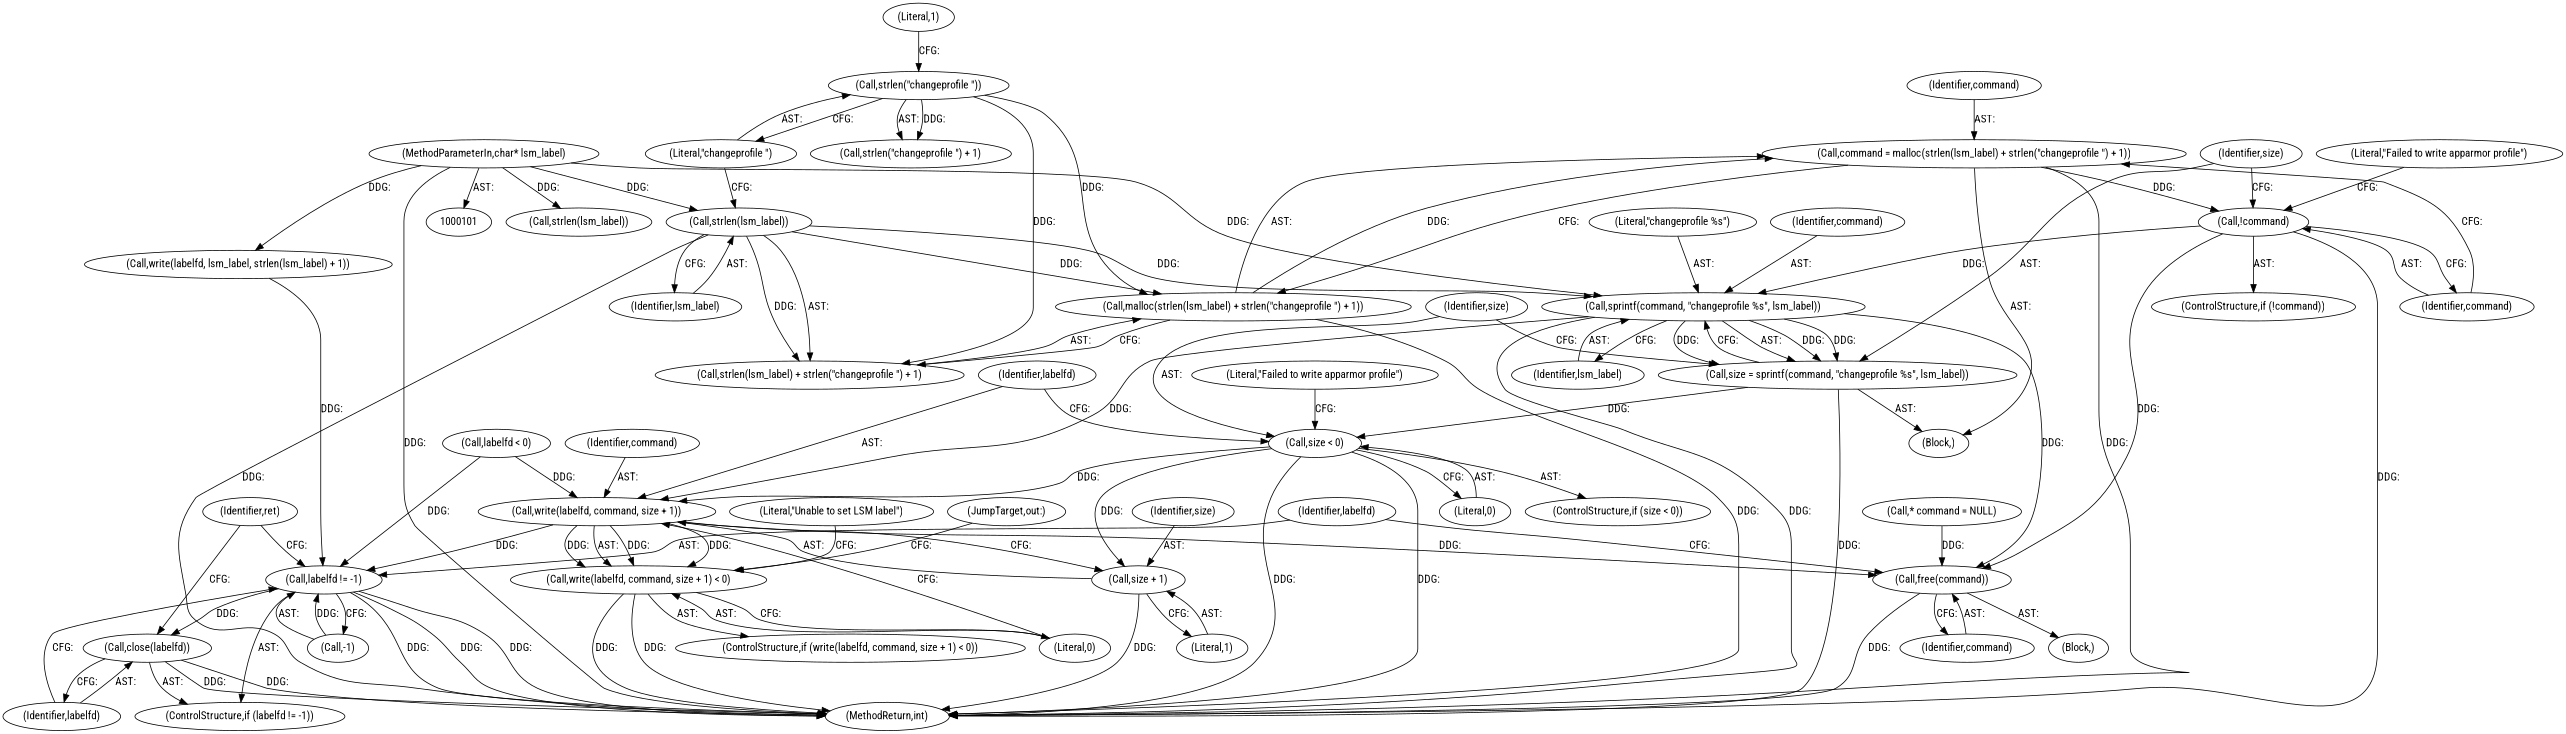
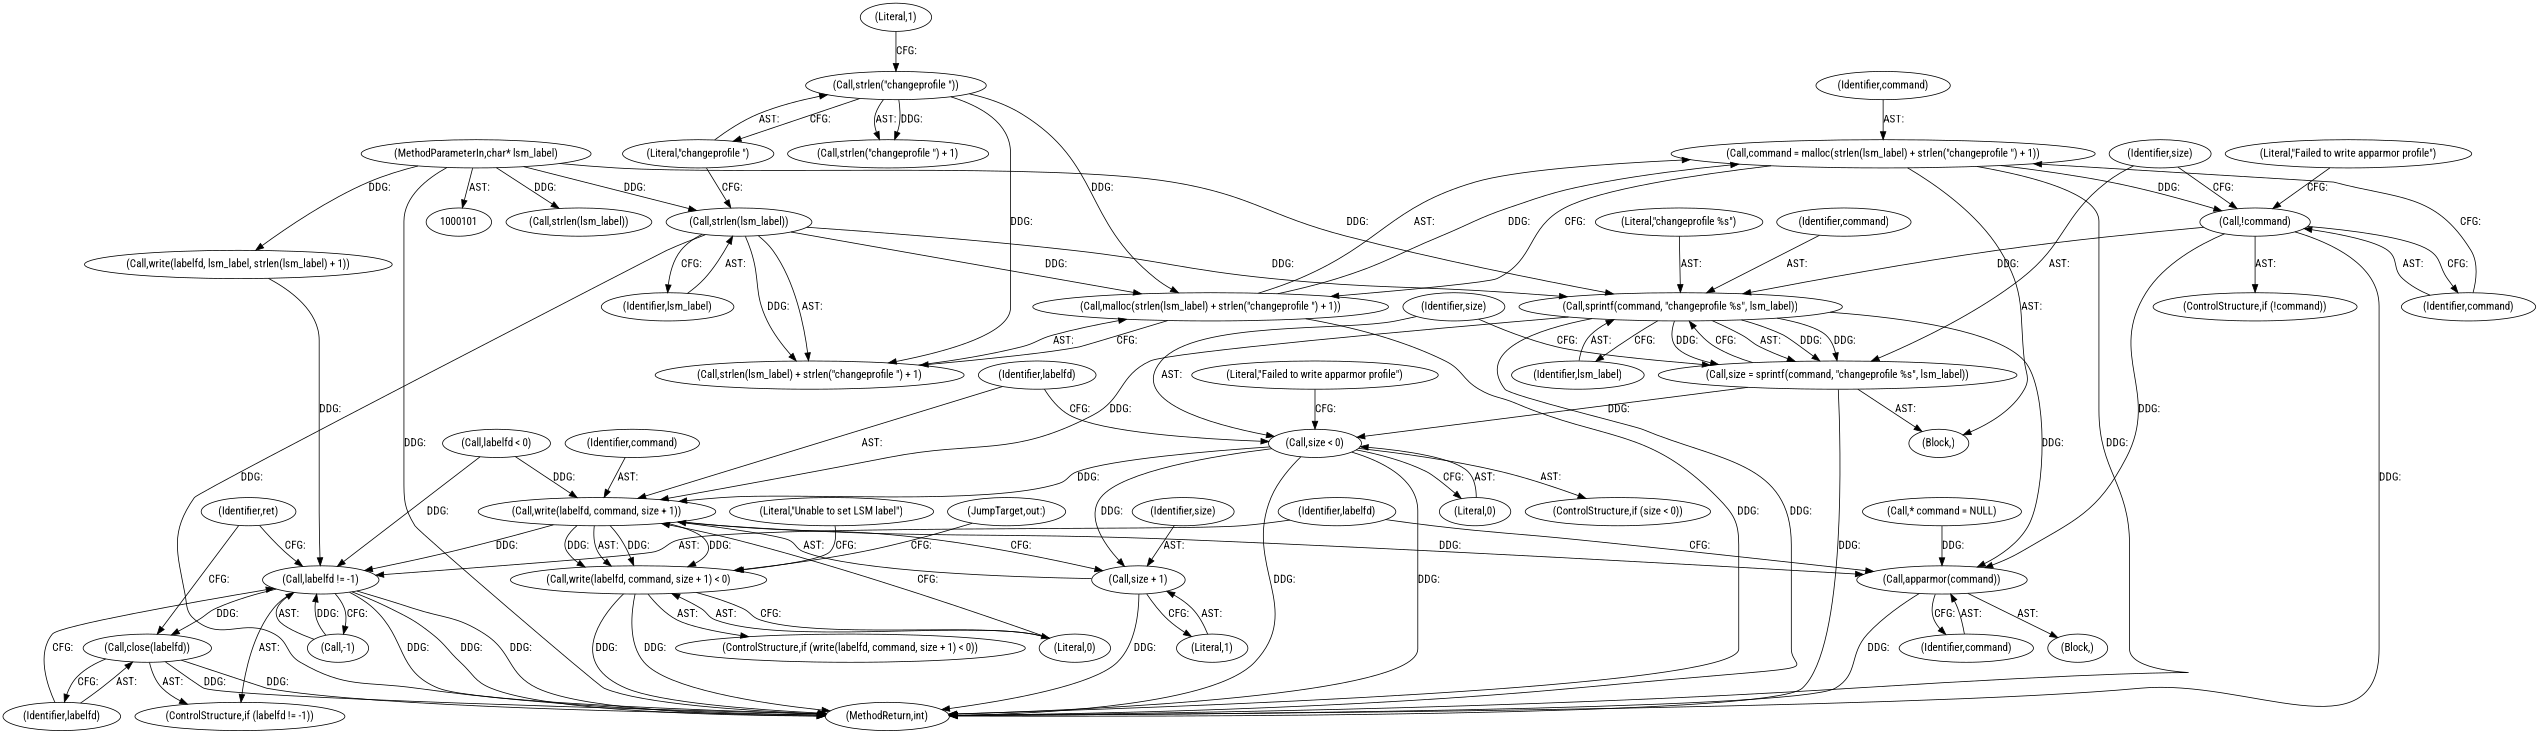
(1942, 580) -> (1942, 580)
